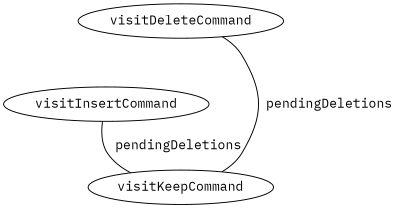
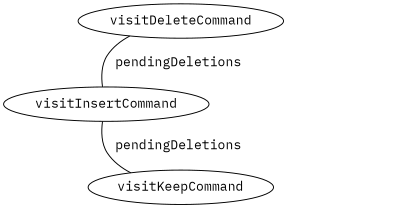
(259, 104) -> (107, 57)
